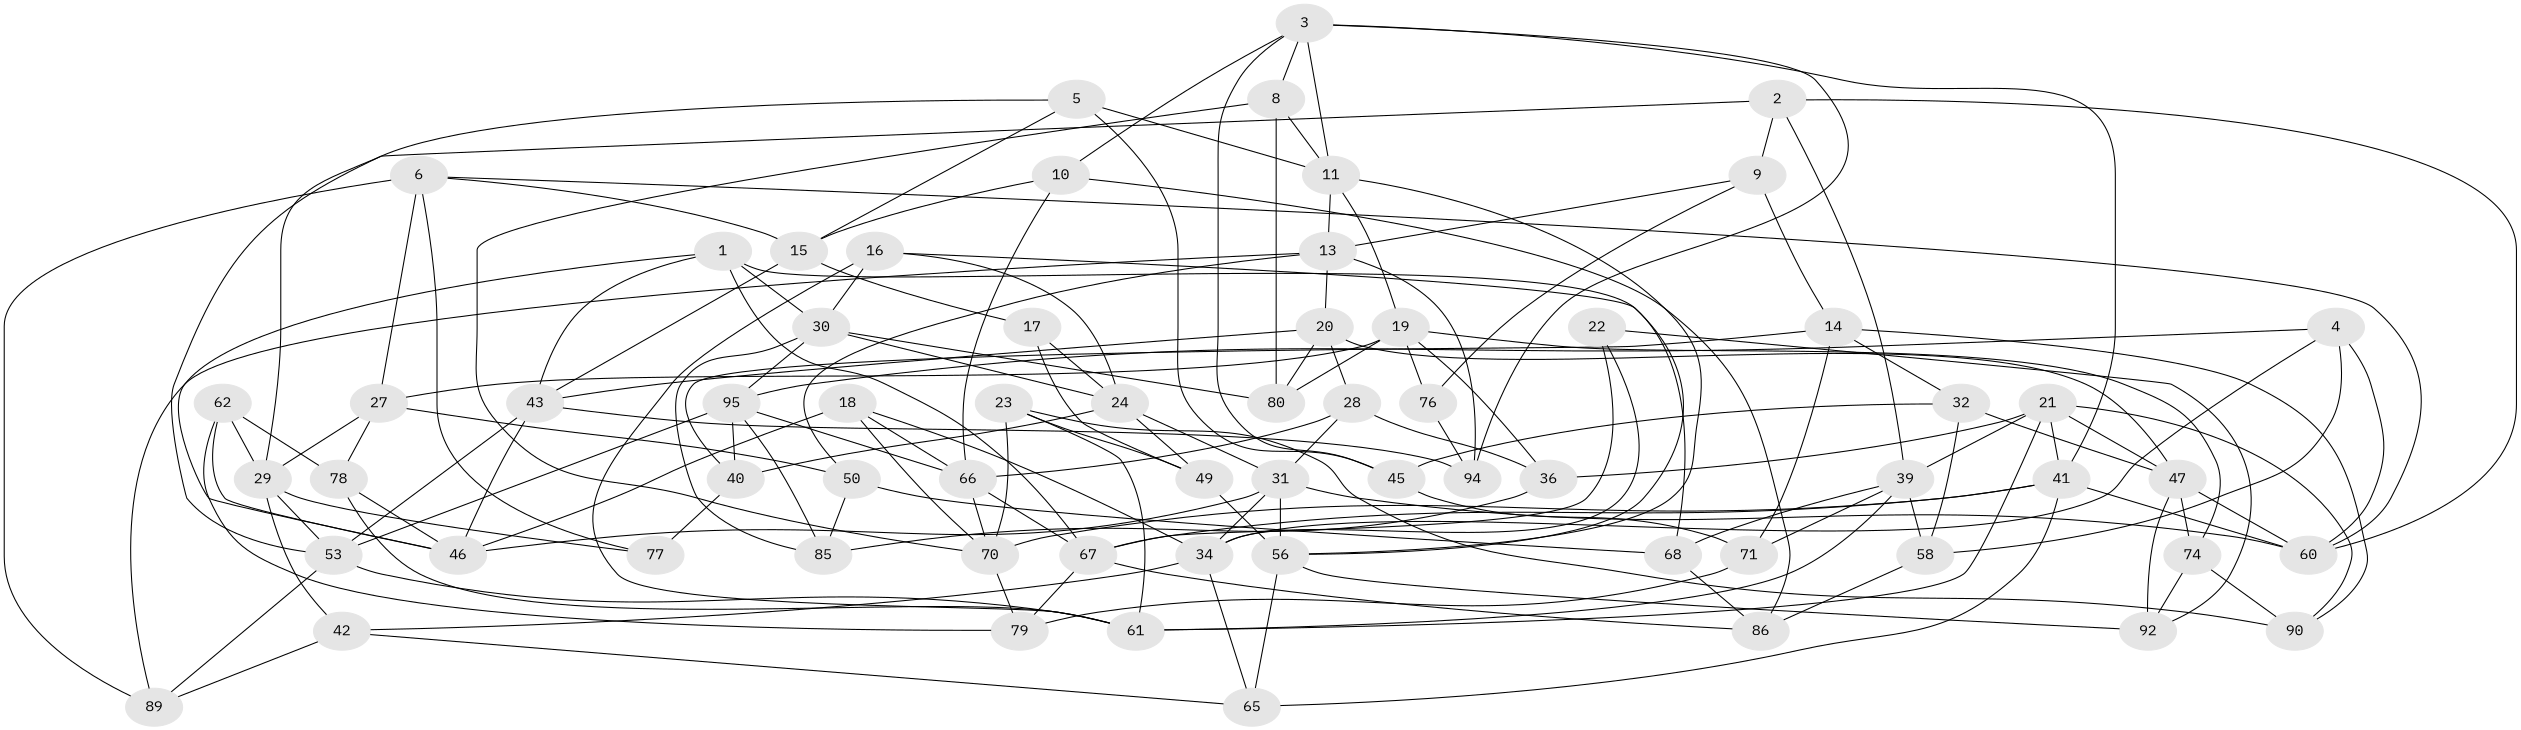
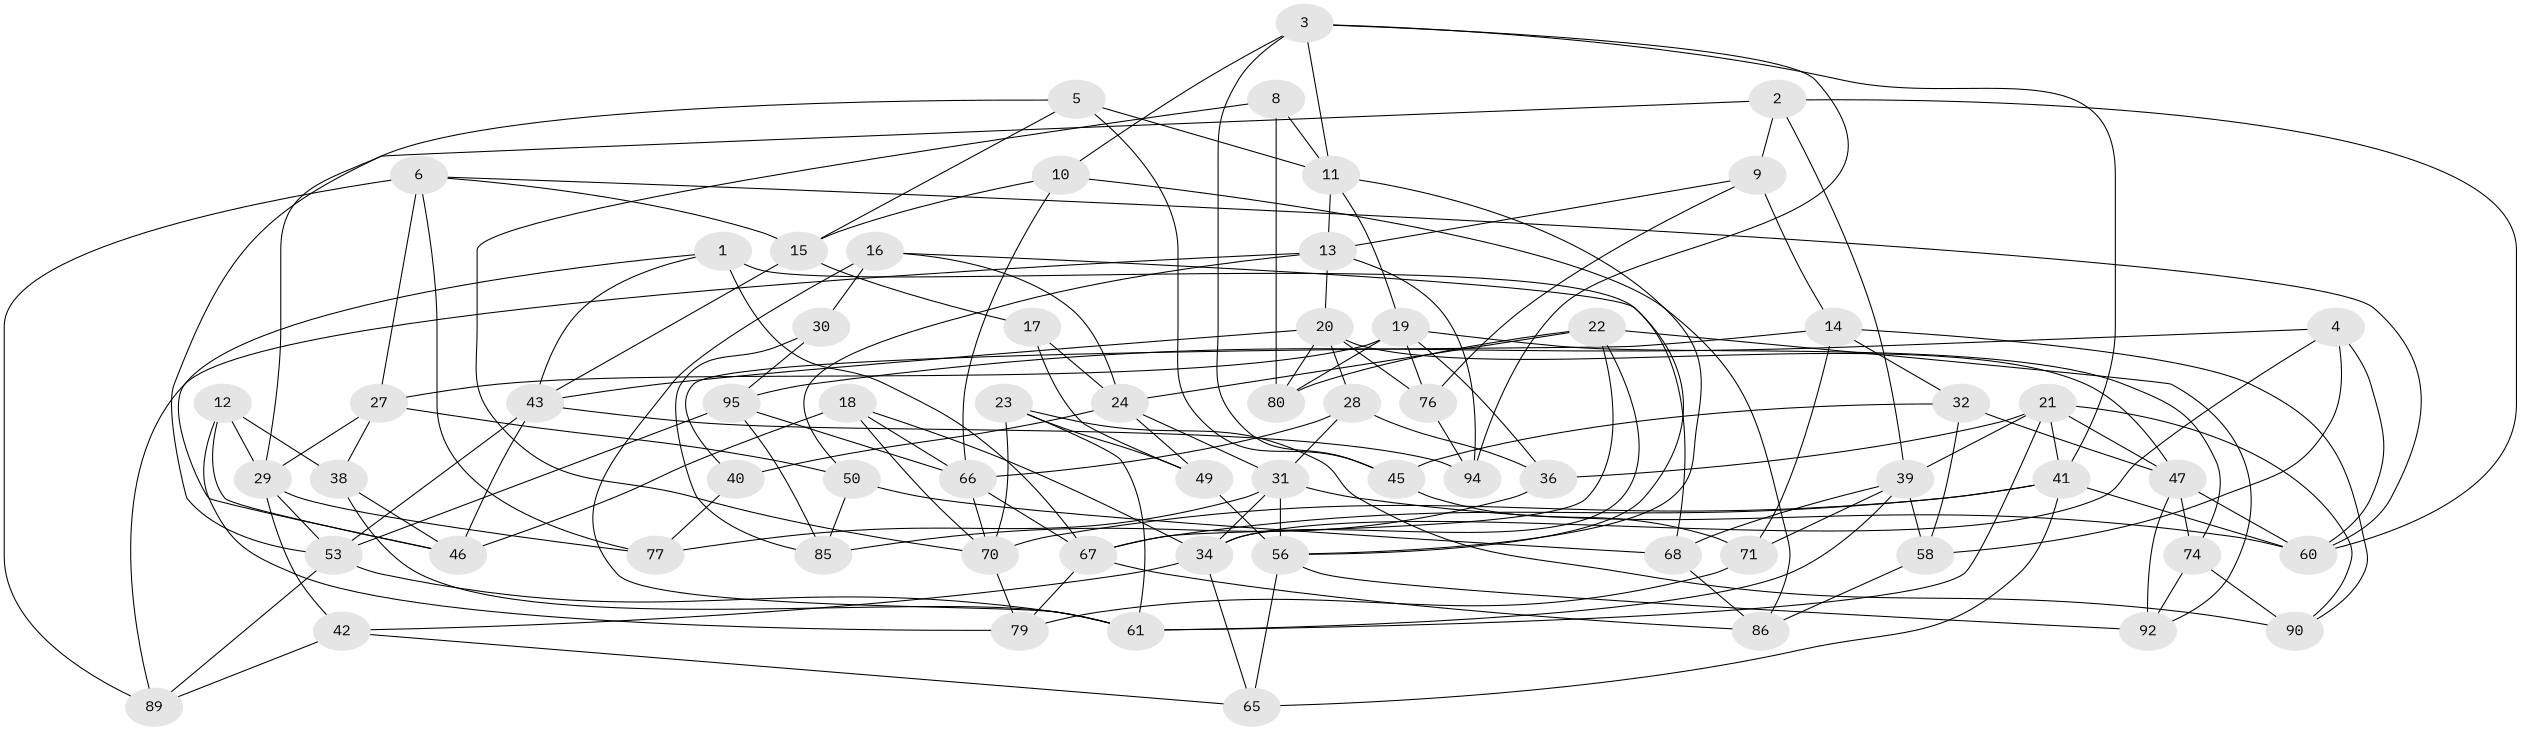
(1290, 61) -> none
(777, 293) -> none
(921, 353) -> (1306, 373)
(1059, 367) -> (1432, 354)
none -> (1385, 371)
(223, 403) -> (223, 403)
(733, 439) -> none
(339, 479) -> (339, 479)
(894, 533) -> (972, 528)
